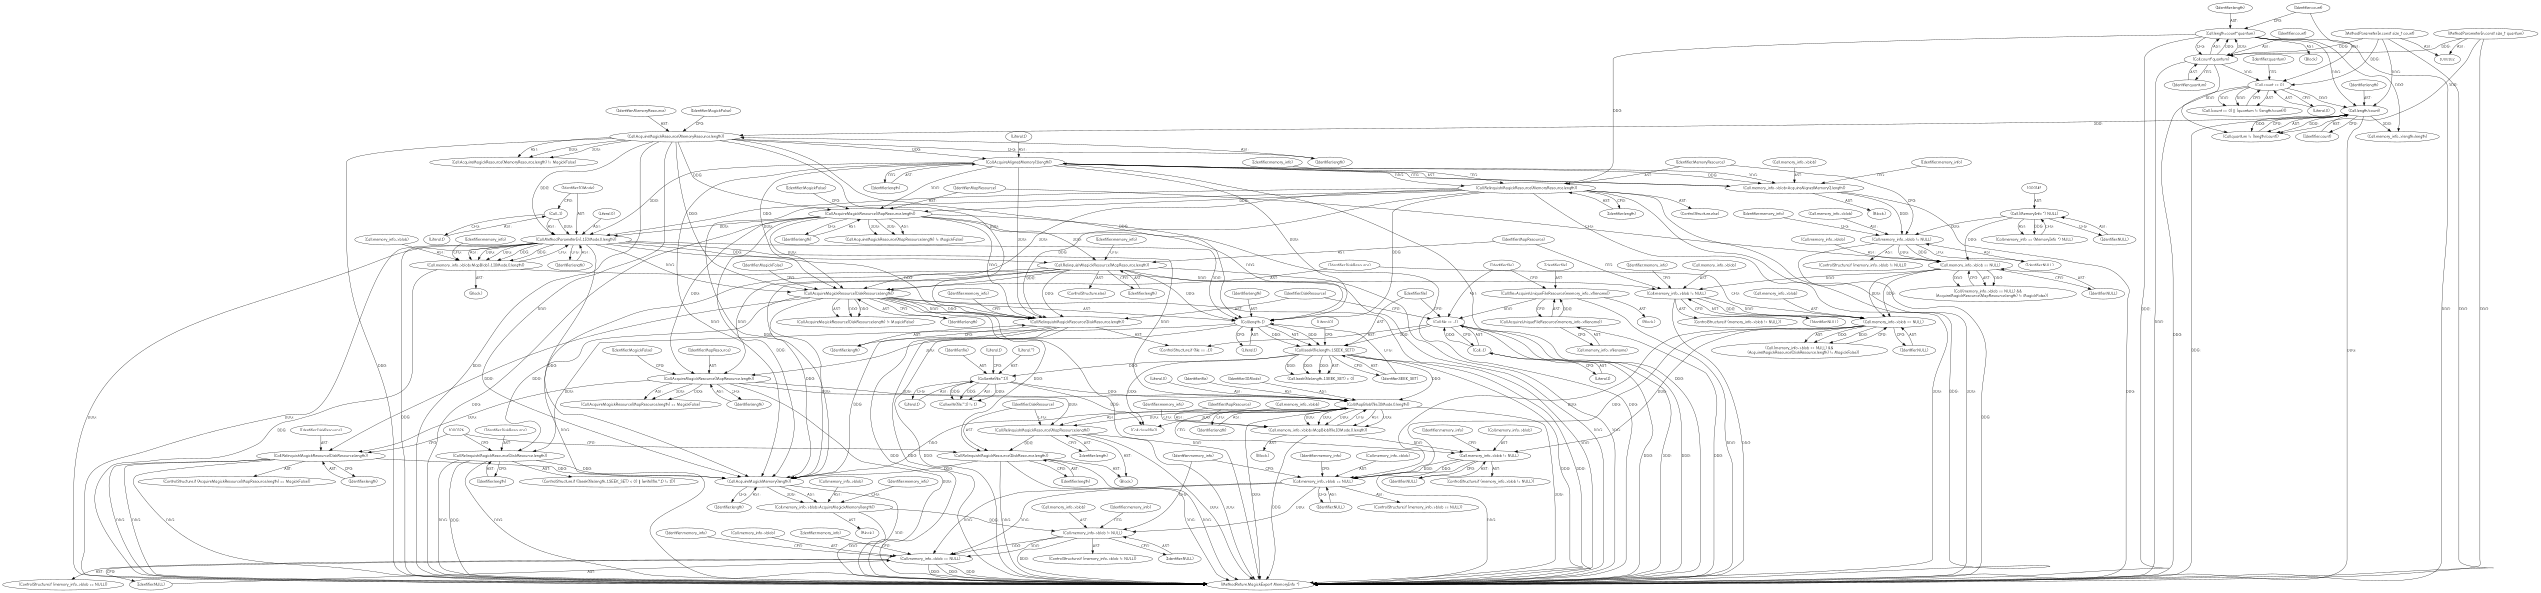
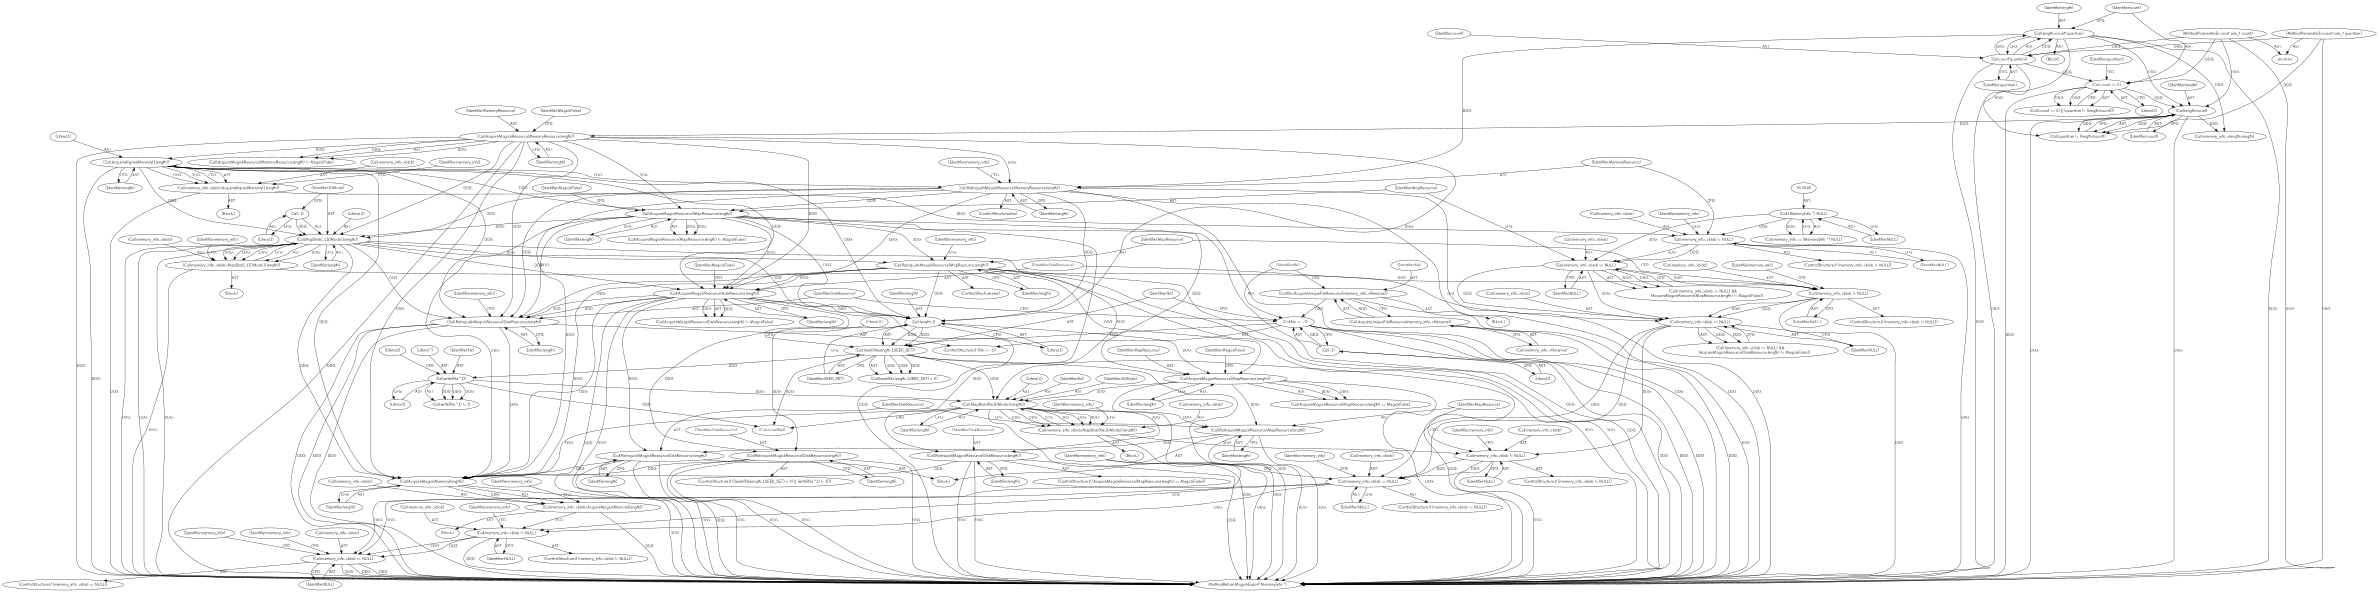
none -> (809, 142)
(576, 240) -> (327, 240)
(1088, 309) -> (843, 309)
(456, 430) -> none
